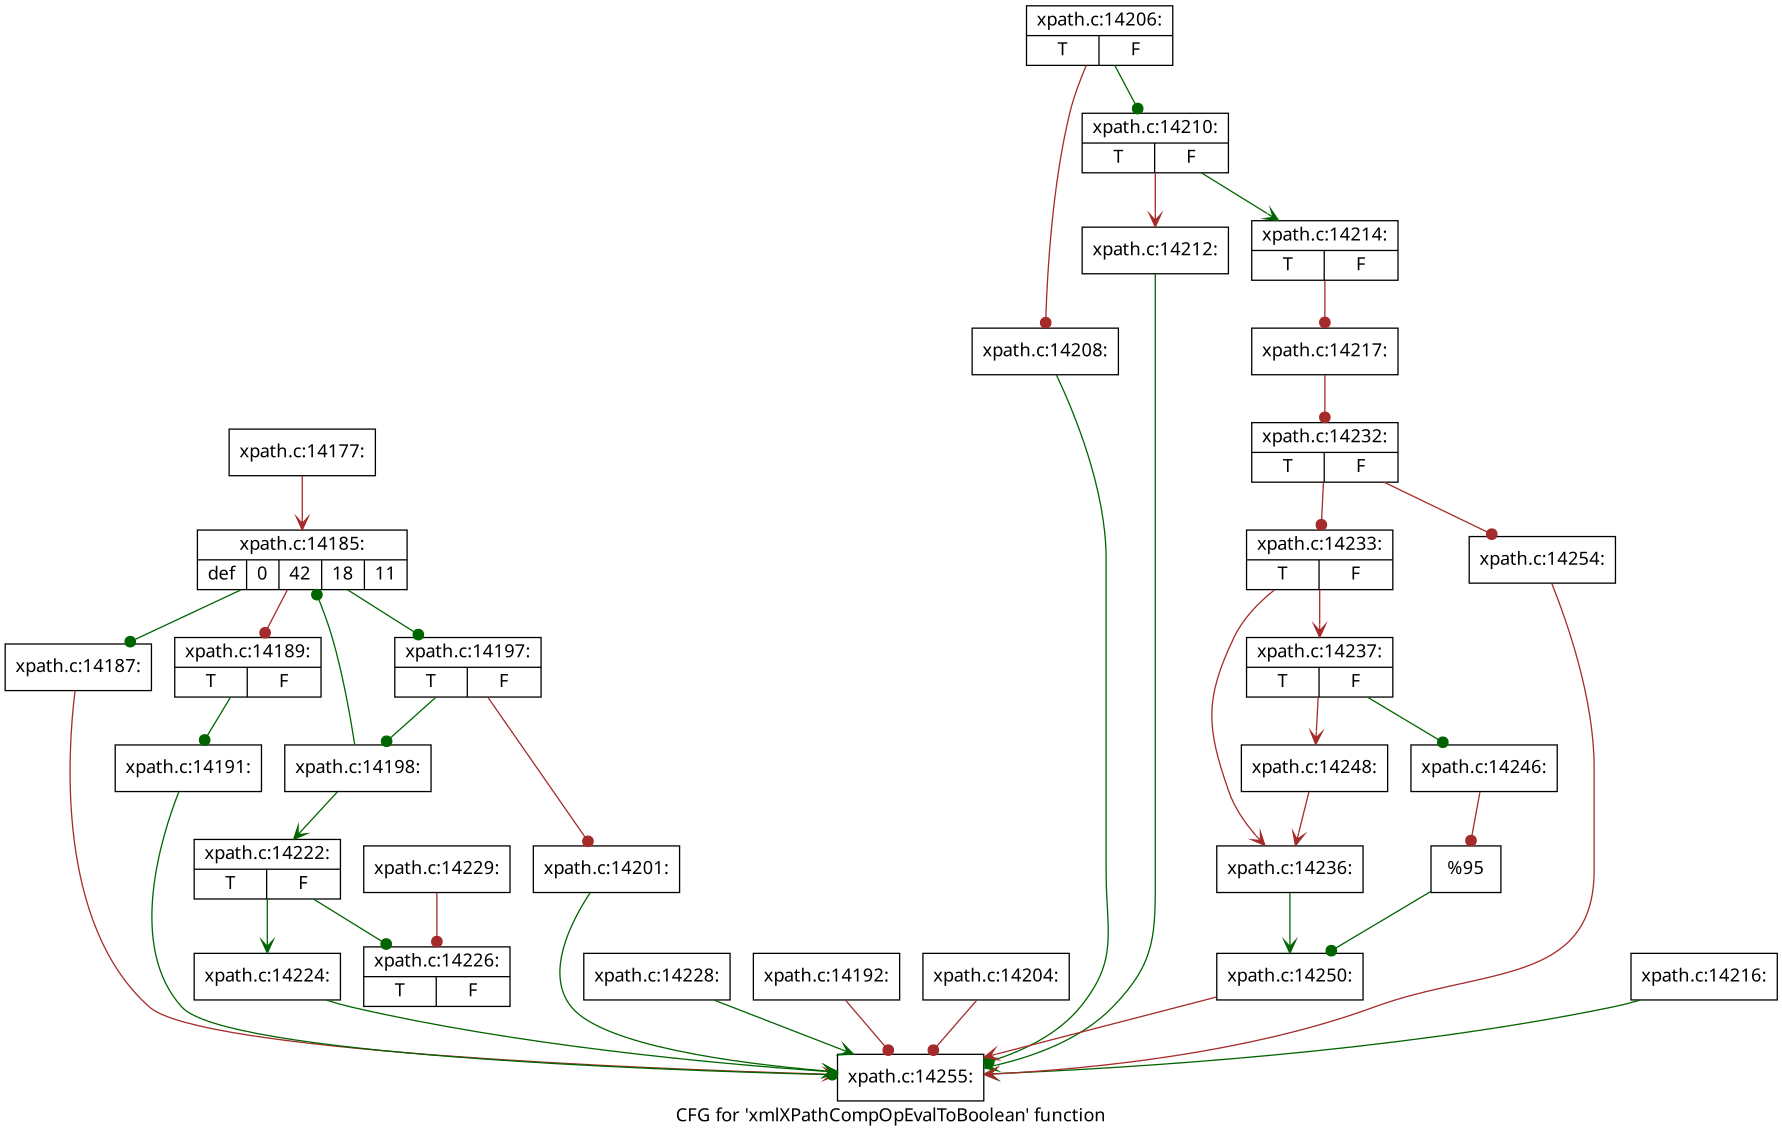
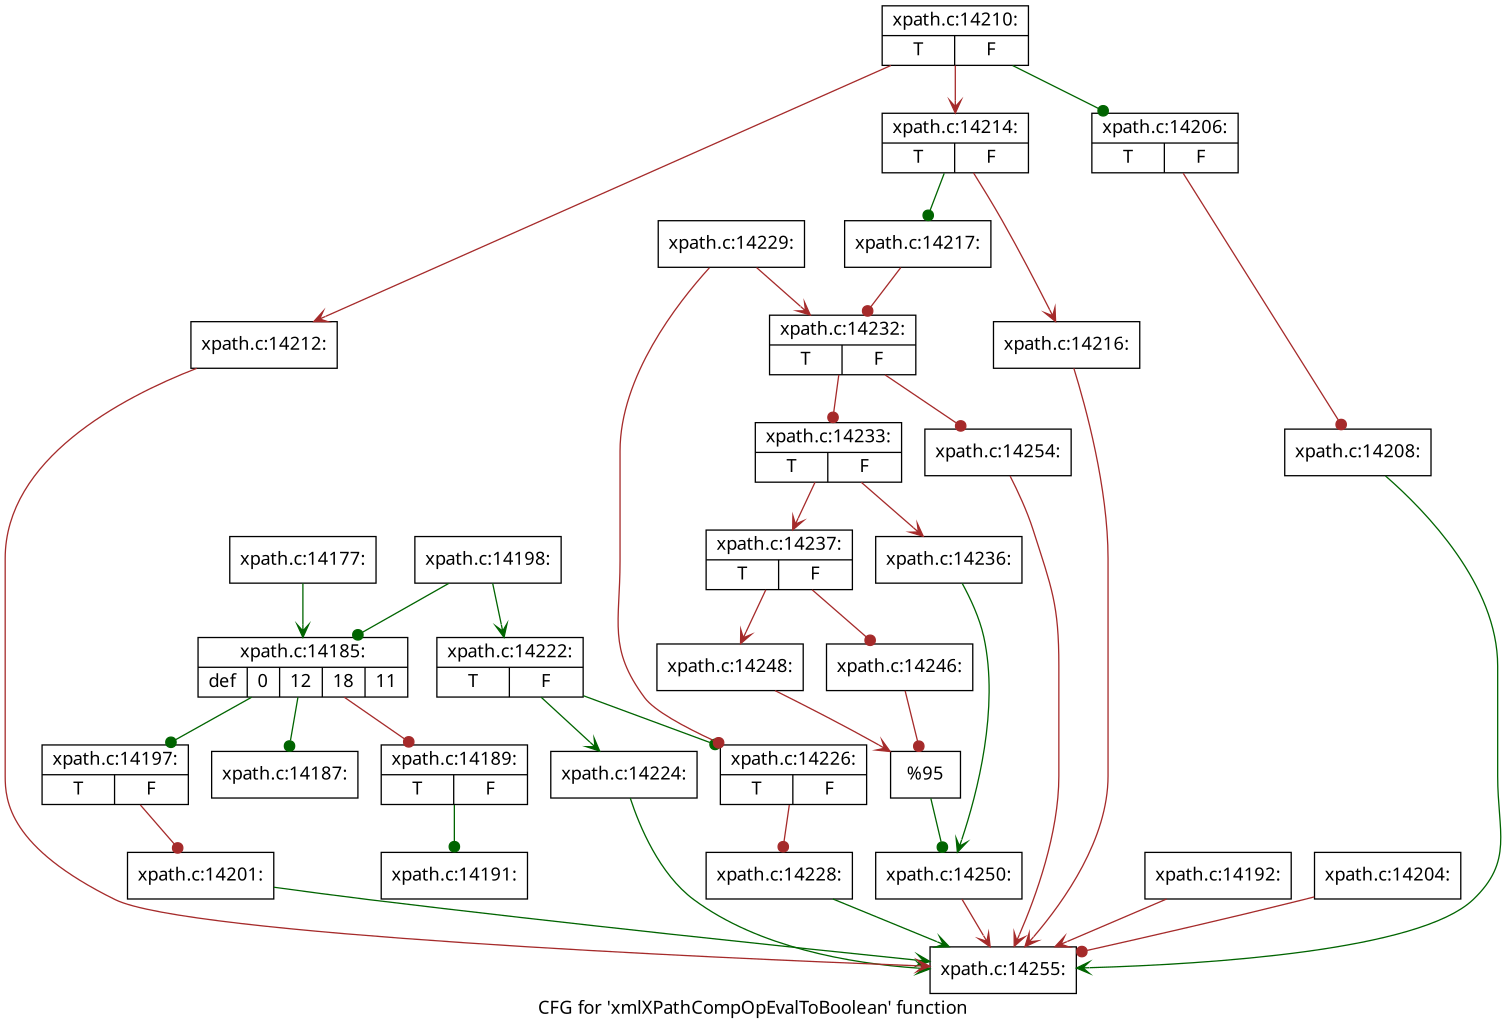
(1125, 85) -> (1055, 87)
(1234, 193) -> (955, 83)
none -> (1013, 240)
none -> (778, 287)
(1325, 299) -> (937, 192)
(302, 496) -> (303, 604)
(300, 574) -> (301, 682)
(1155, 712) -> (177, 914)
(413, 718) -> none
(1403, 718) -> (839, 613)
(1106, 742) -> (1495, 870)
(1304, 812) -> (827, 717)
none -> (787, 823)
(196, 1014) -> none
(865, 1023) -> (1117, 920)
(191, 1024) -> none
(1320, 1050) -> (1108, 661)
